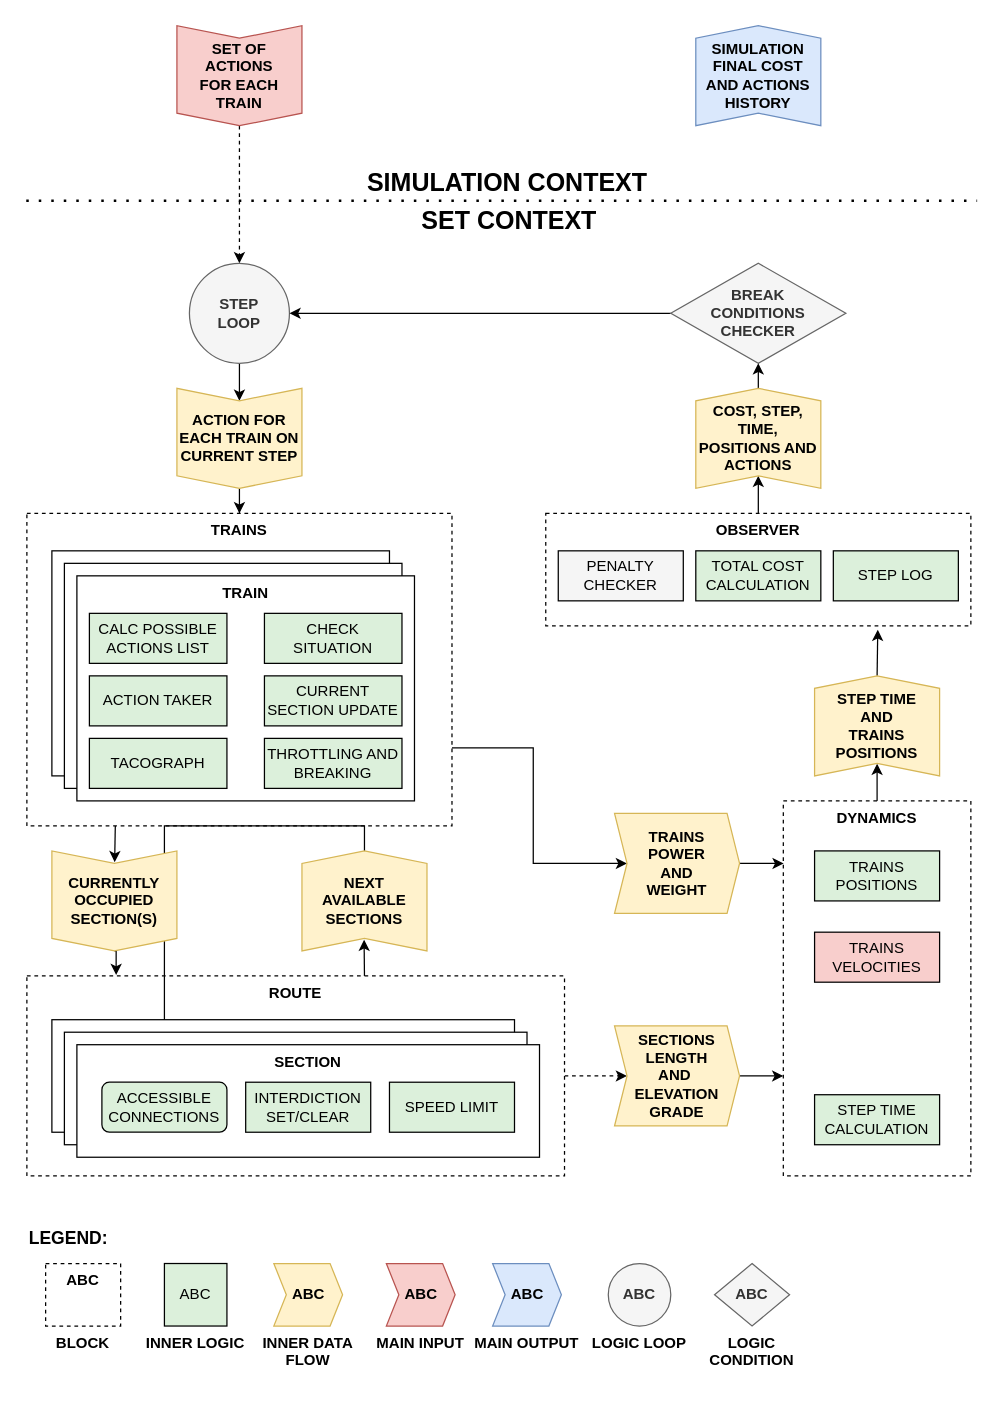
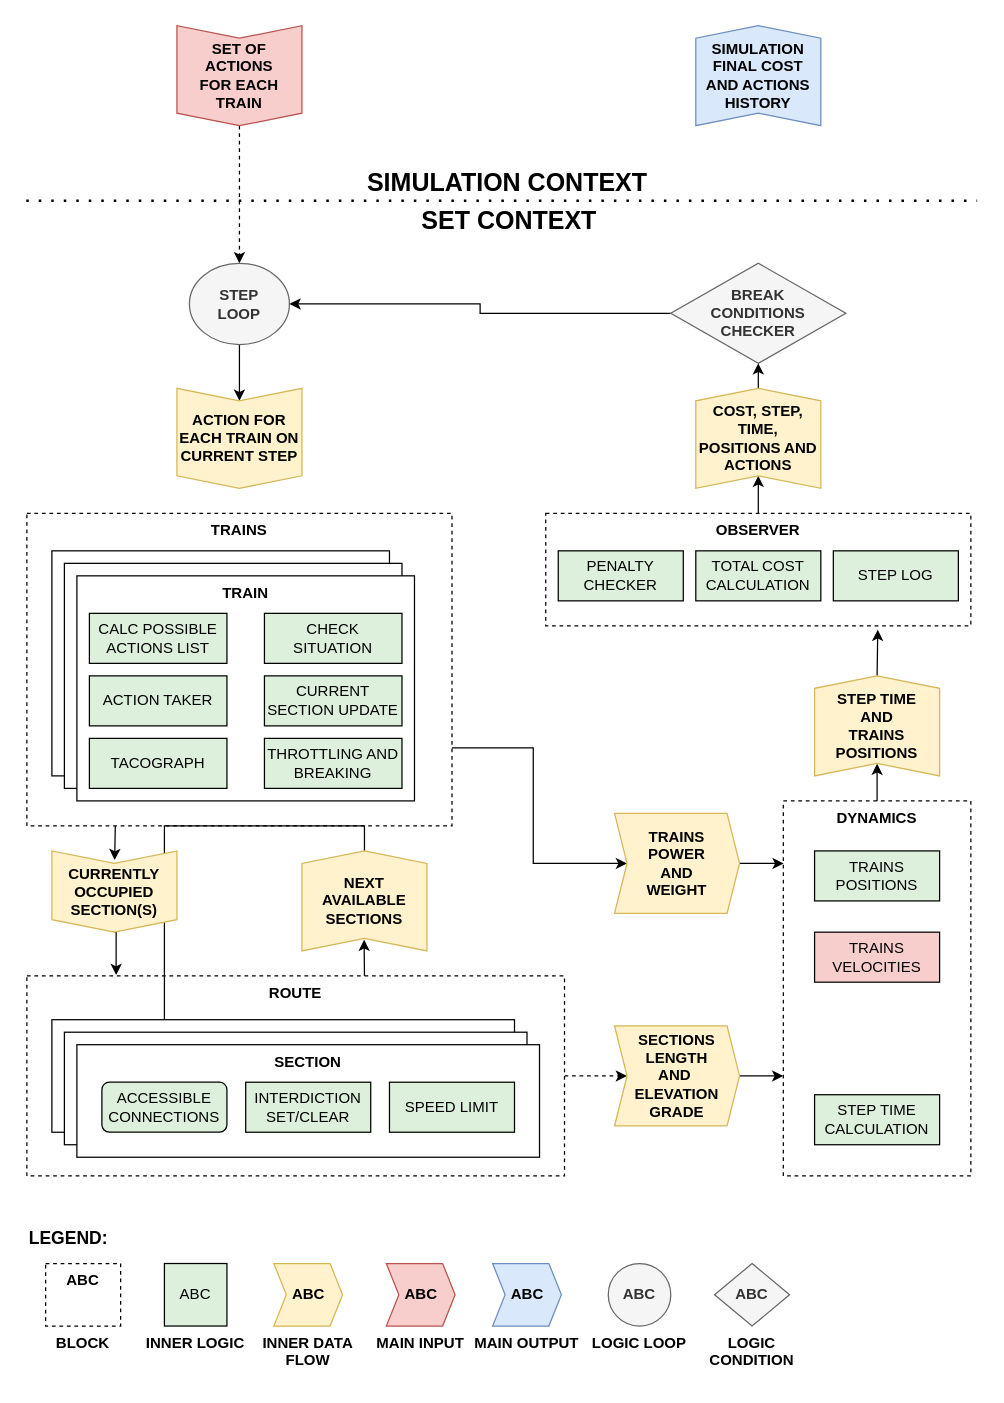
(239, 313) -> (239, 304)
(239, 505) -> none
(621, 576) -> (621, 576)
(114, 901) -> (114, 891)
